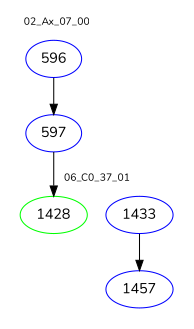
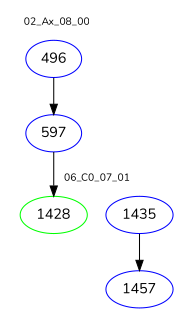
(57, 22) -> (57, 22)
(54, 59) -> (54, 59)
(97, 178) -> (97, 178)
(140, 215) -> (140, 215)
